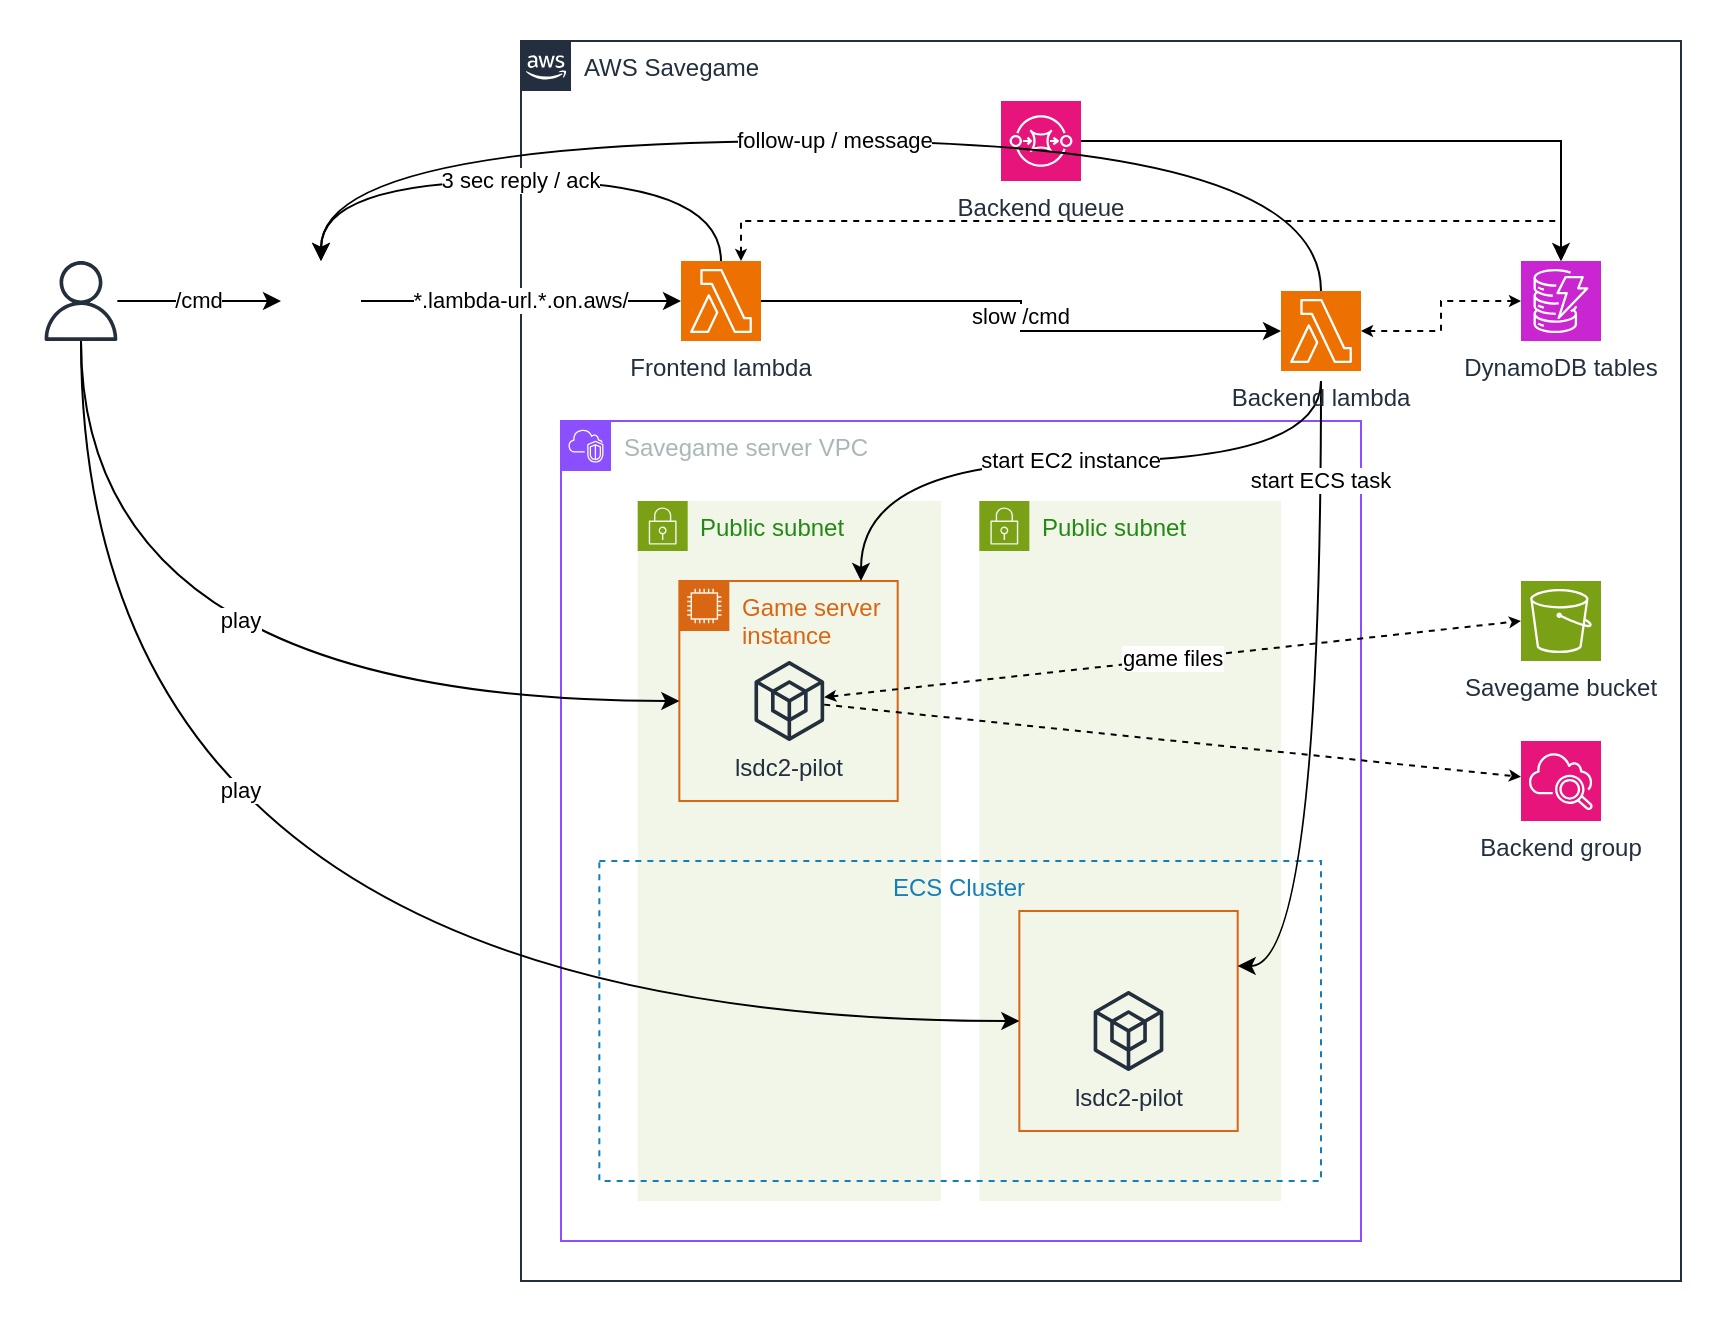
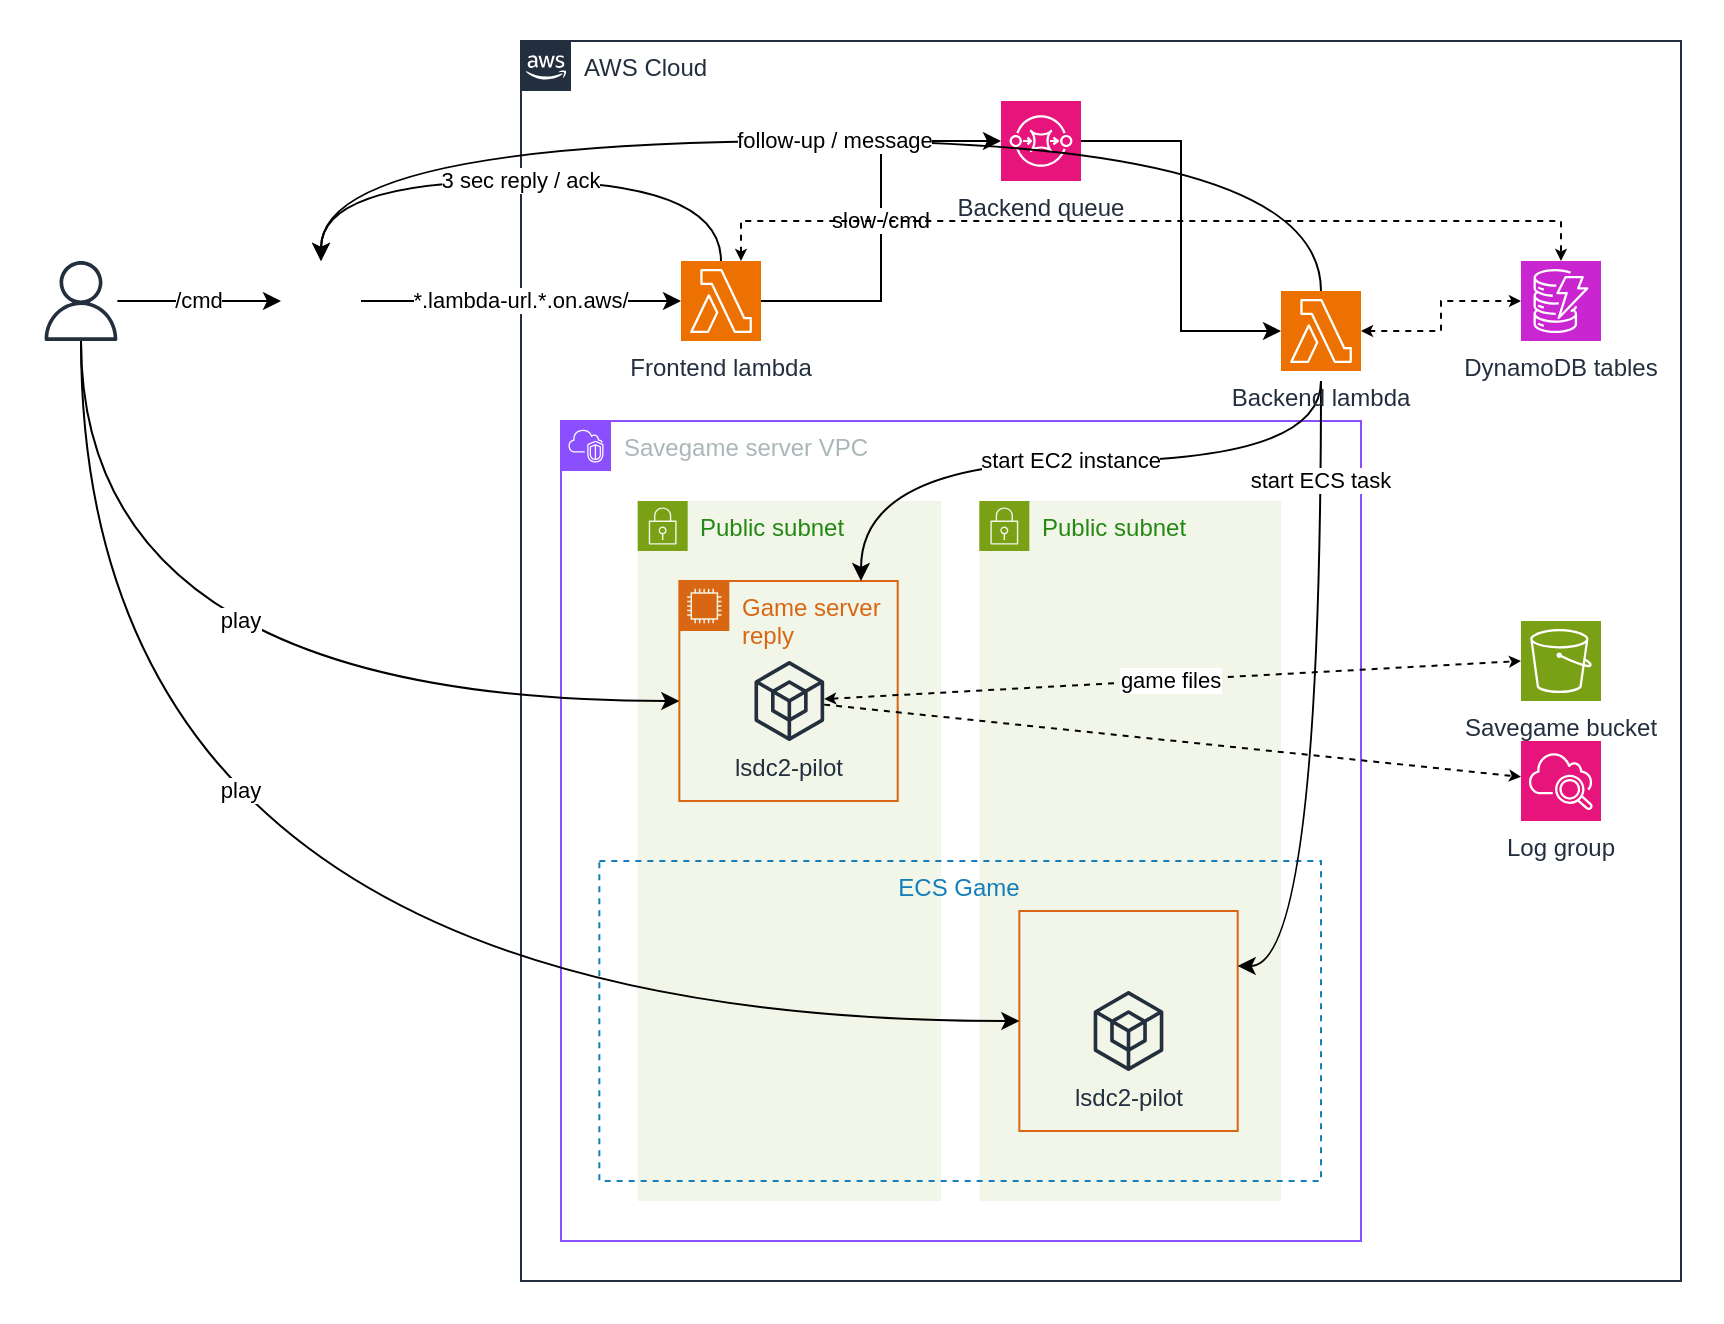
(663, 69) -> (639, 69)
(1408, 141) -> (1181, 233)
(1561, 250) -> (1561, 250)
(1092, 331) -> (881, 265)
(1561, 621) -> (1561, 661)
(820, 624) -> (820, 624)
(1562, 849) -> (1562, 849)
(960, 889) -> (960, 889)
